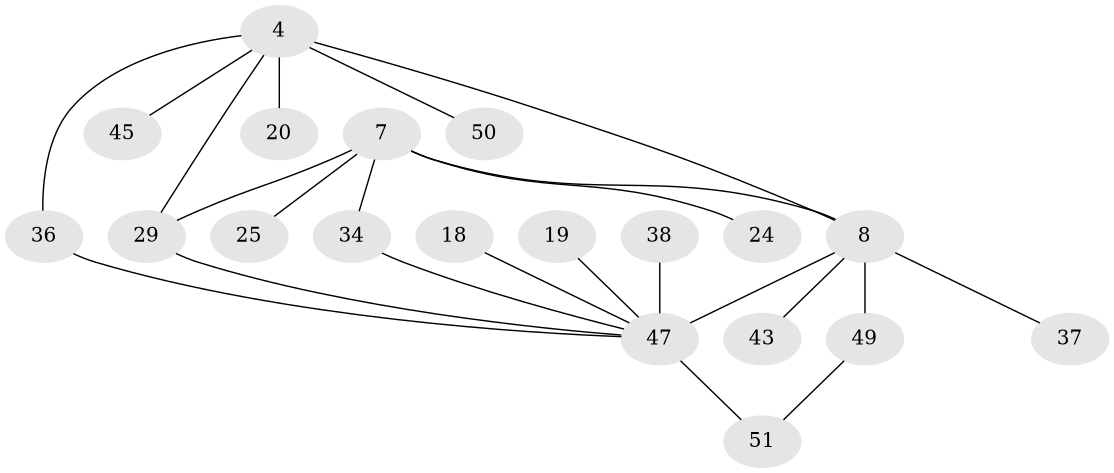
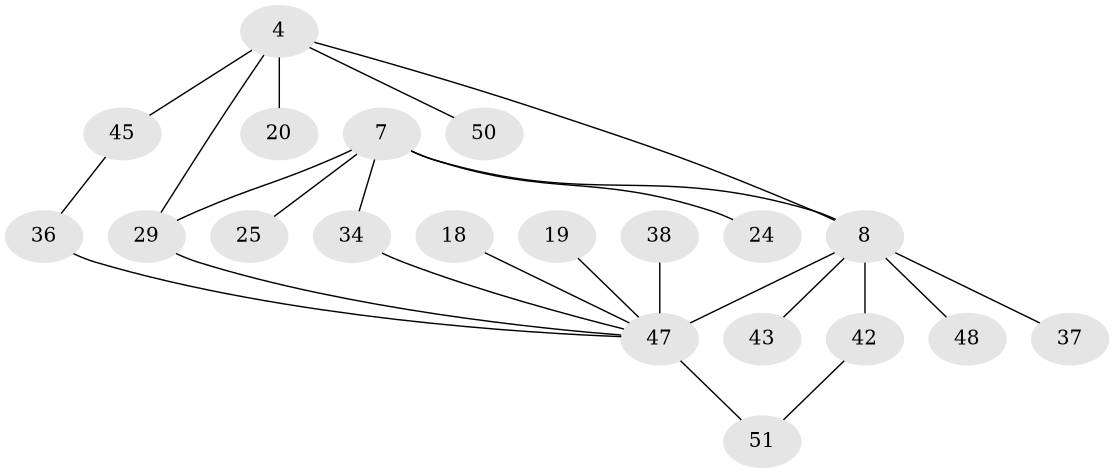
(102, 82) -> (83, 185)
(865, 339) -> (865, 339)
none -> (968, 339)
